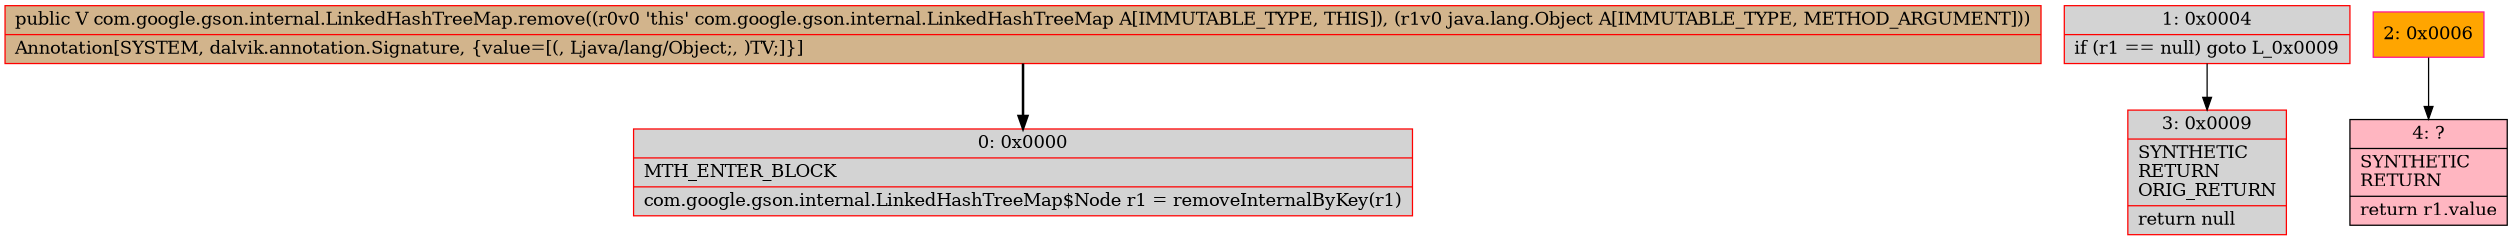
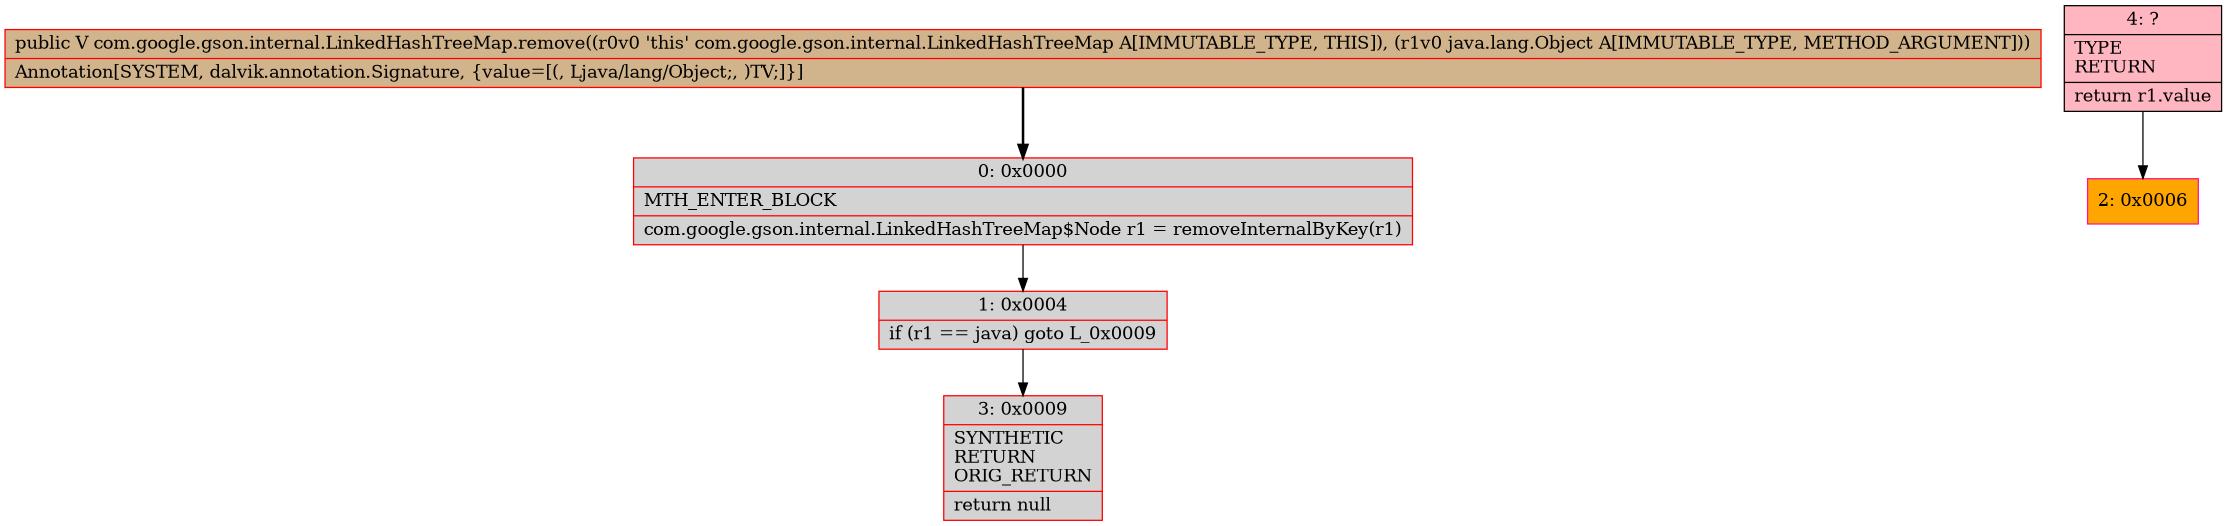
(2207, 48) -> (1023, 334)
(2429, 82) -> (2143, 139)
(2415, 162) -> (2099, 48)
none -> (1023, 262)
